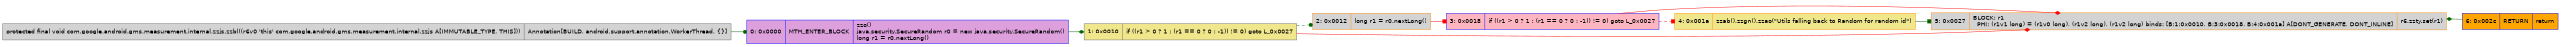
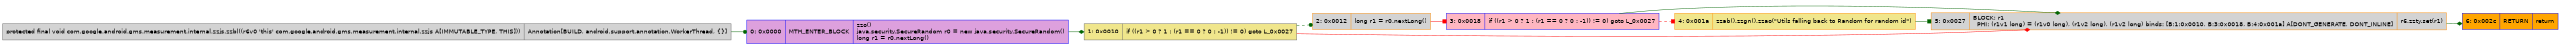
(1837, 6) -> (1837, 6)
(2457, 19) -> (2452, 24)
